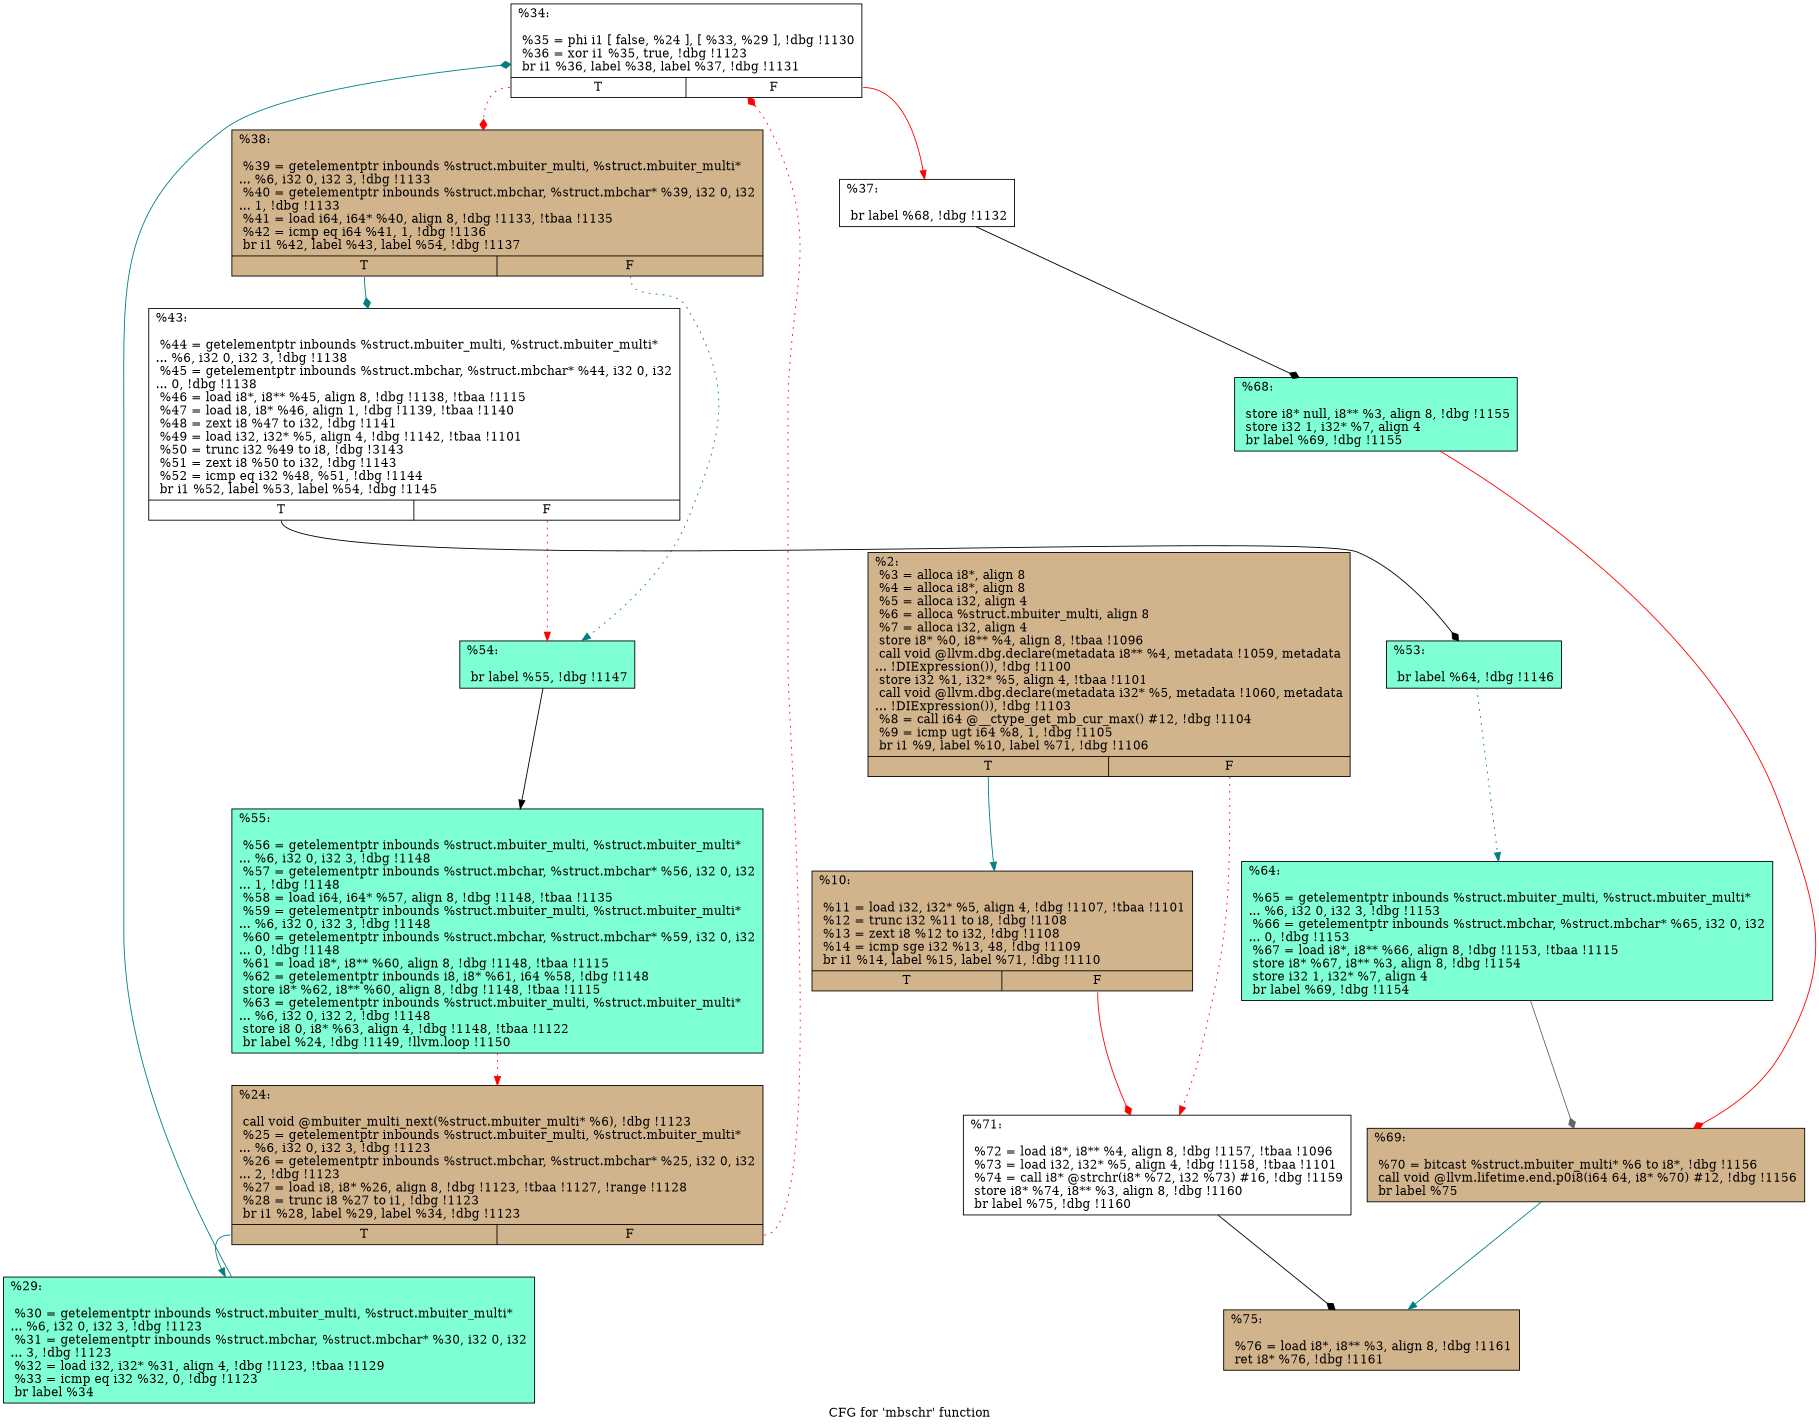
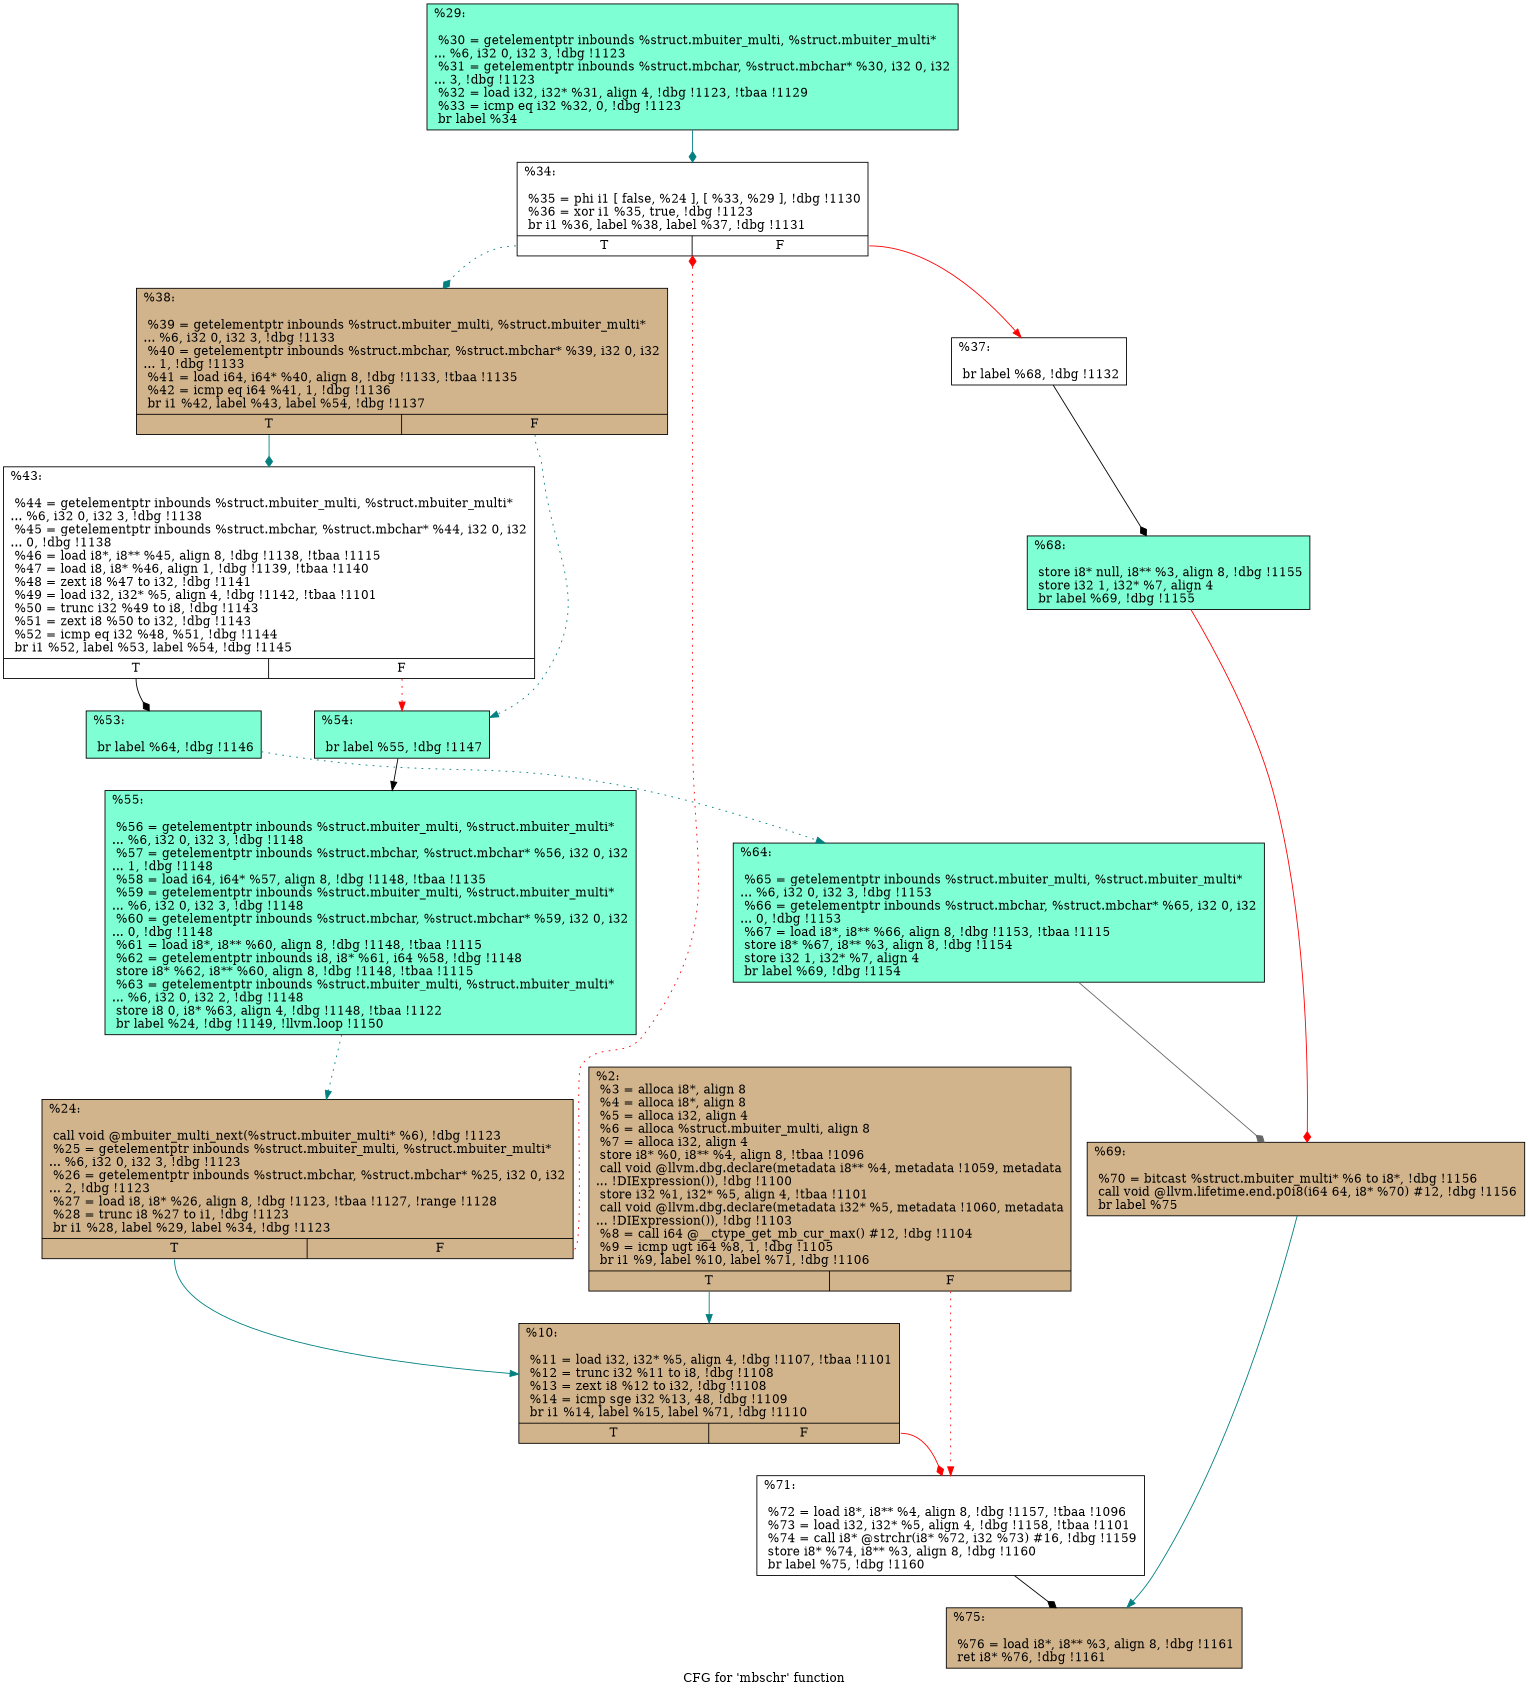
(490, 97) -> (479, 256)
(280, 450) -> (135, 609)
(497, 1065) -> (335, 1063)
(218, 1239) -> (326, 1348)
